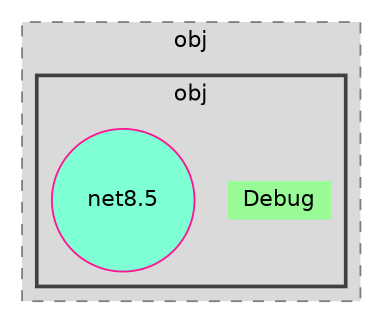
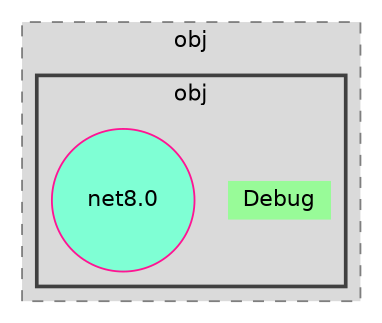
(123, 200) -> (123, 200)
